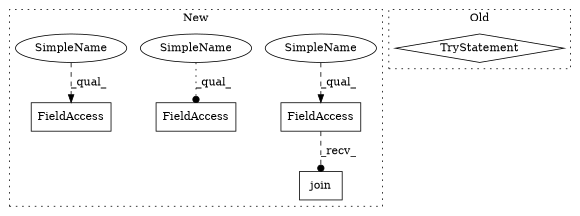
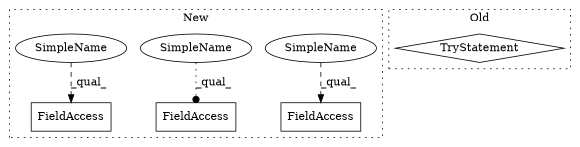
(321, 186) -> none
